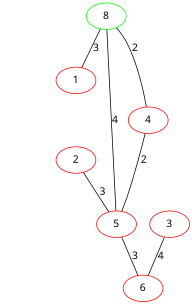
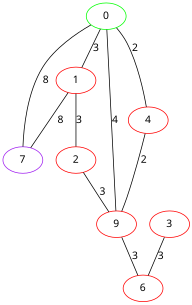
(106, 16) -> (106, 16)
none -> (76, 120)
none -> (23, 160)
(117, 224) -> (117, 224)
(161, 256) -> (161, 256)
